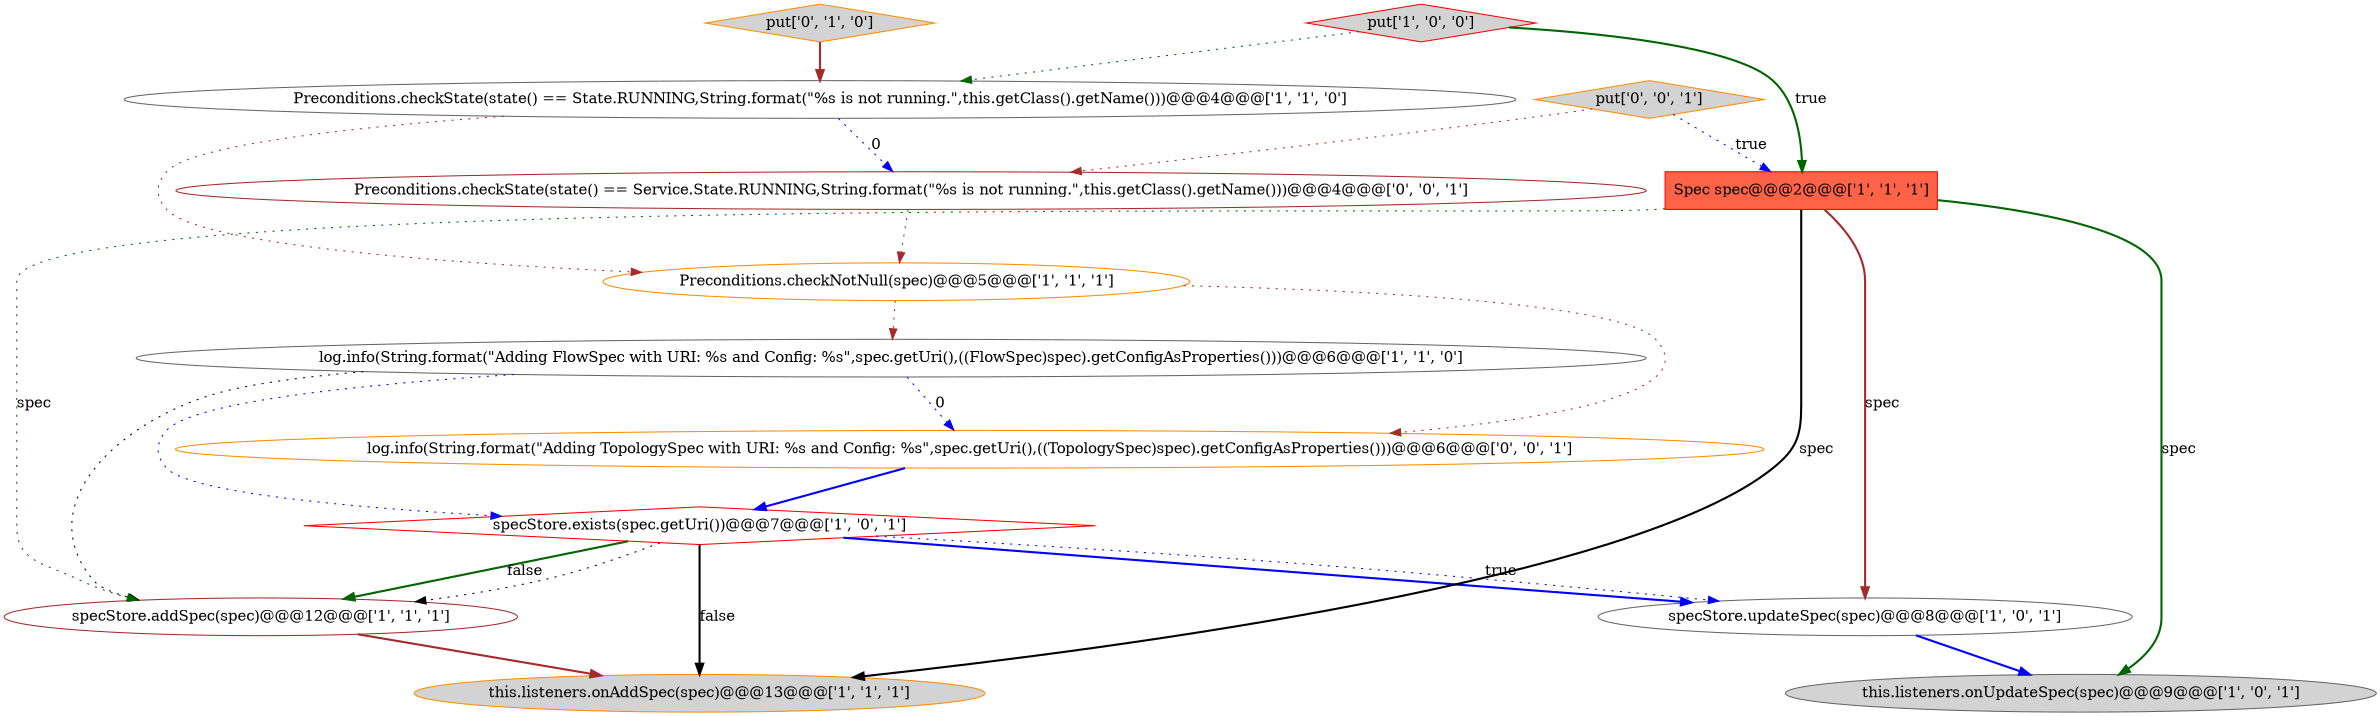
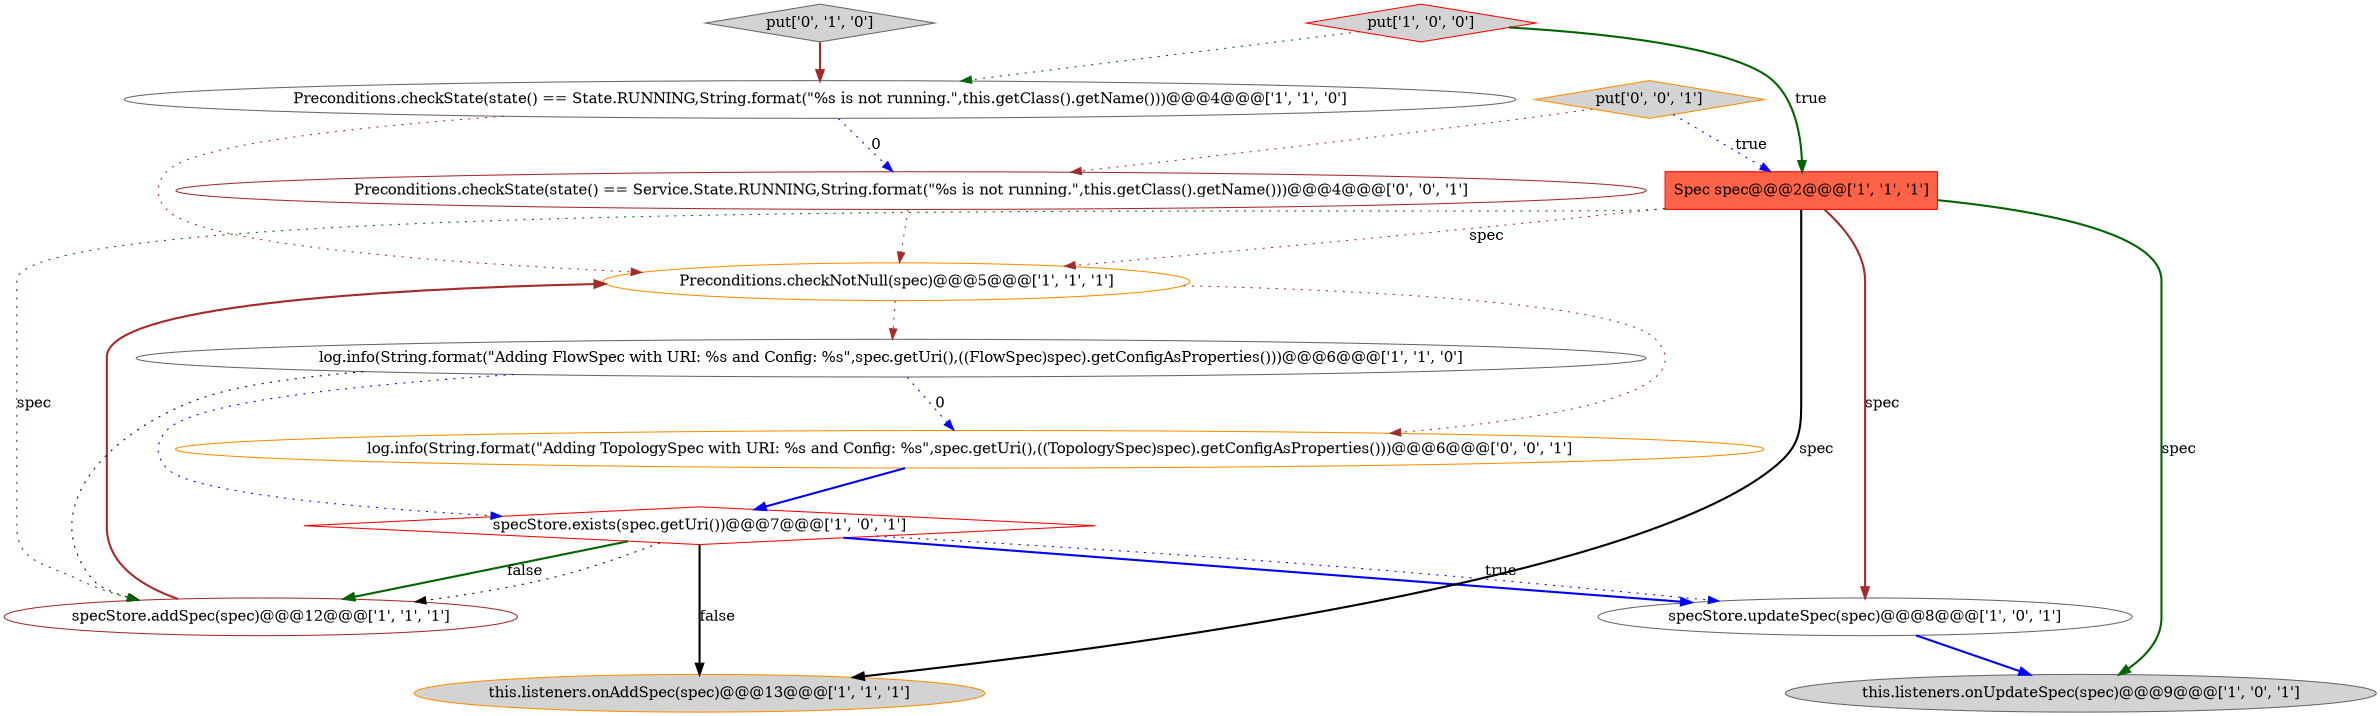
(820, 23) -> (820, 23)
none -> (1370, 238)
(474, 654) -> (205, 312)
